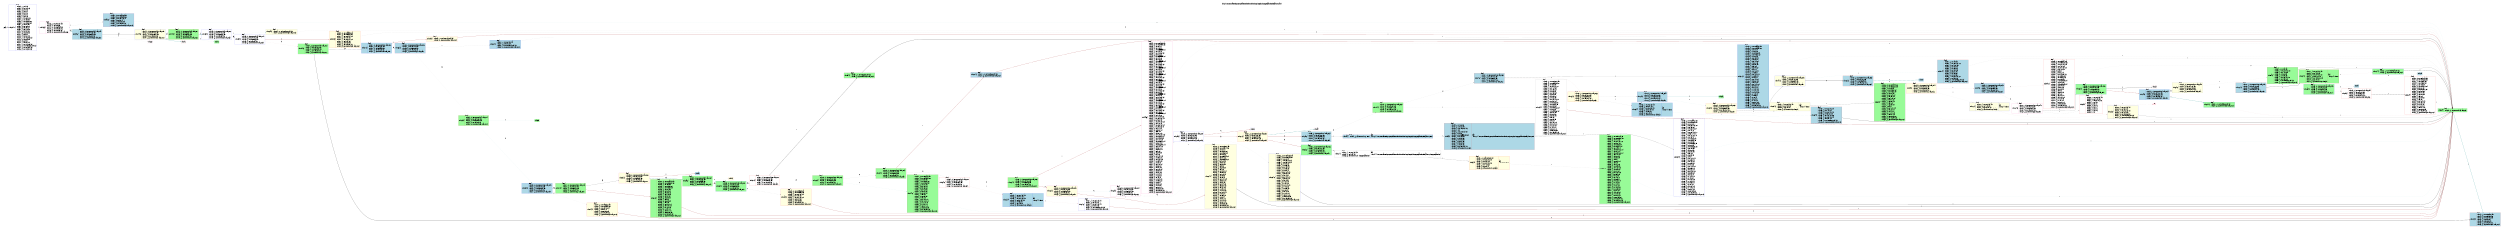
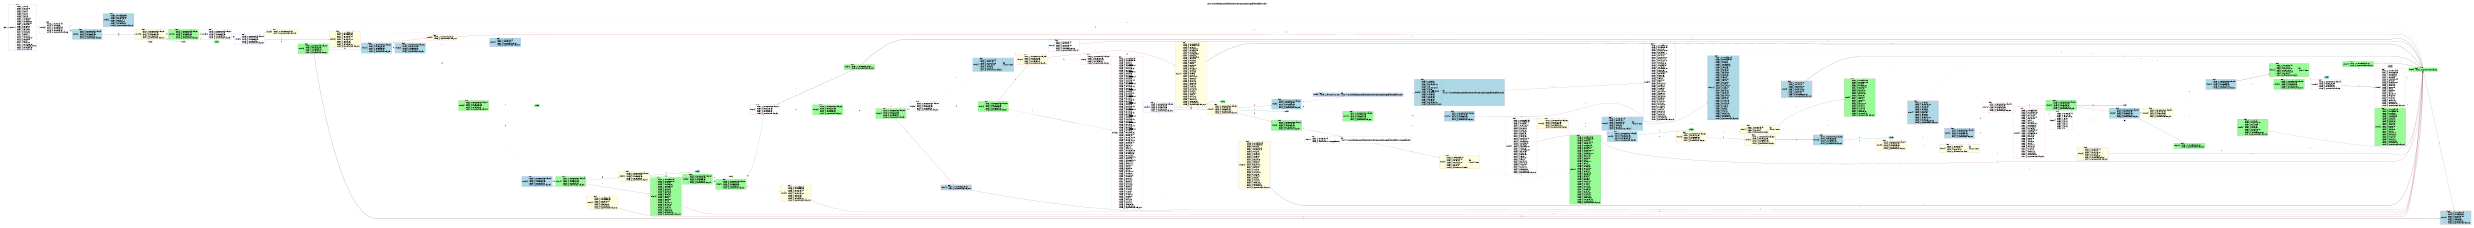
(1253, 129) -> (1223, 102)
(875, 187) -> (876, 108)
